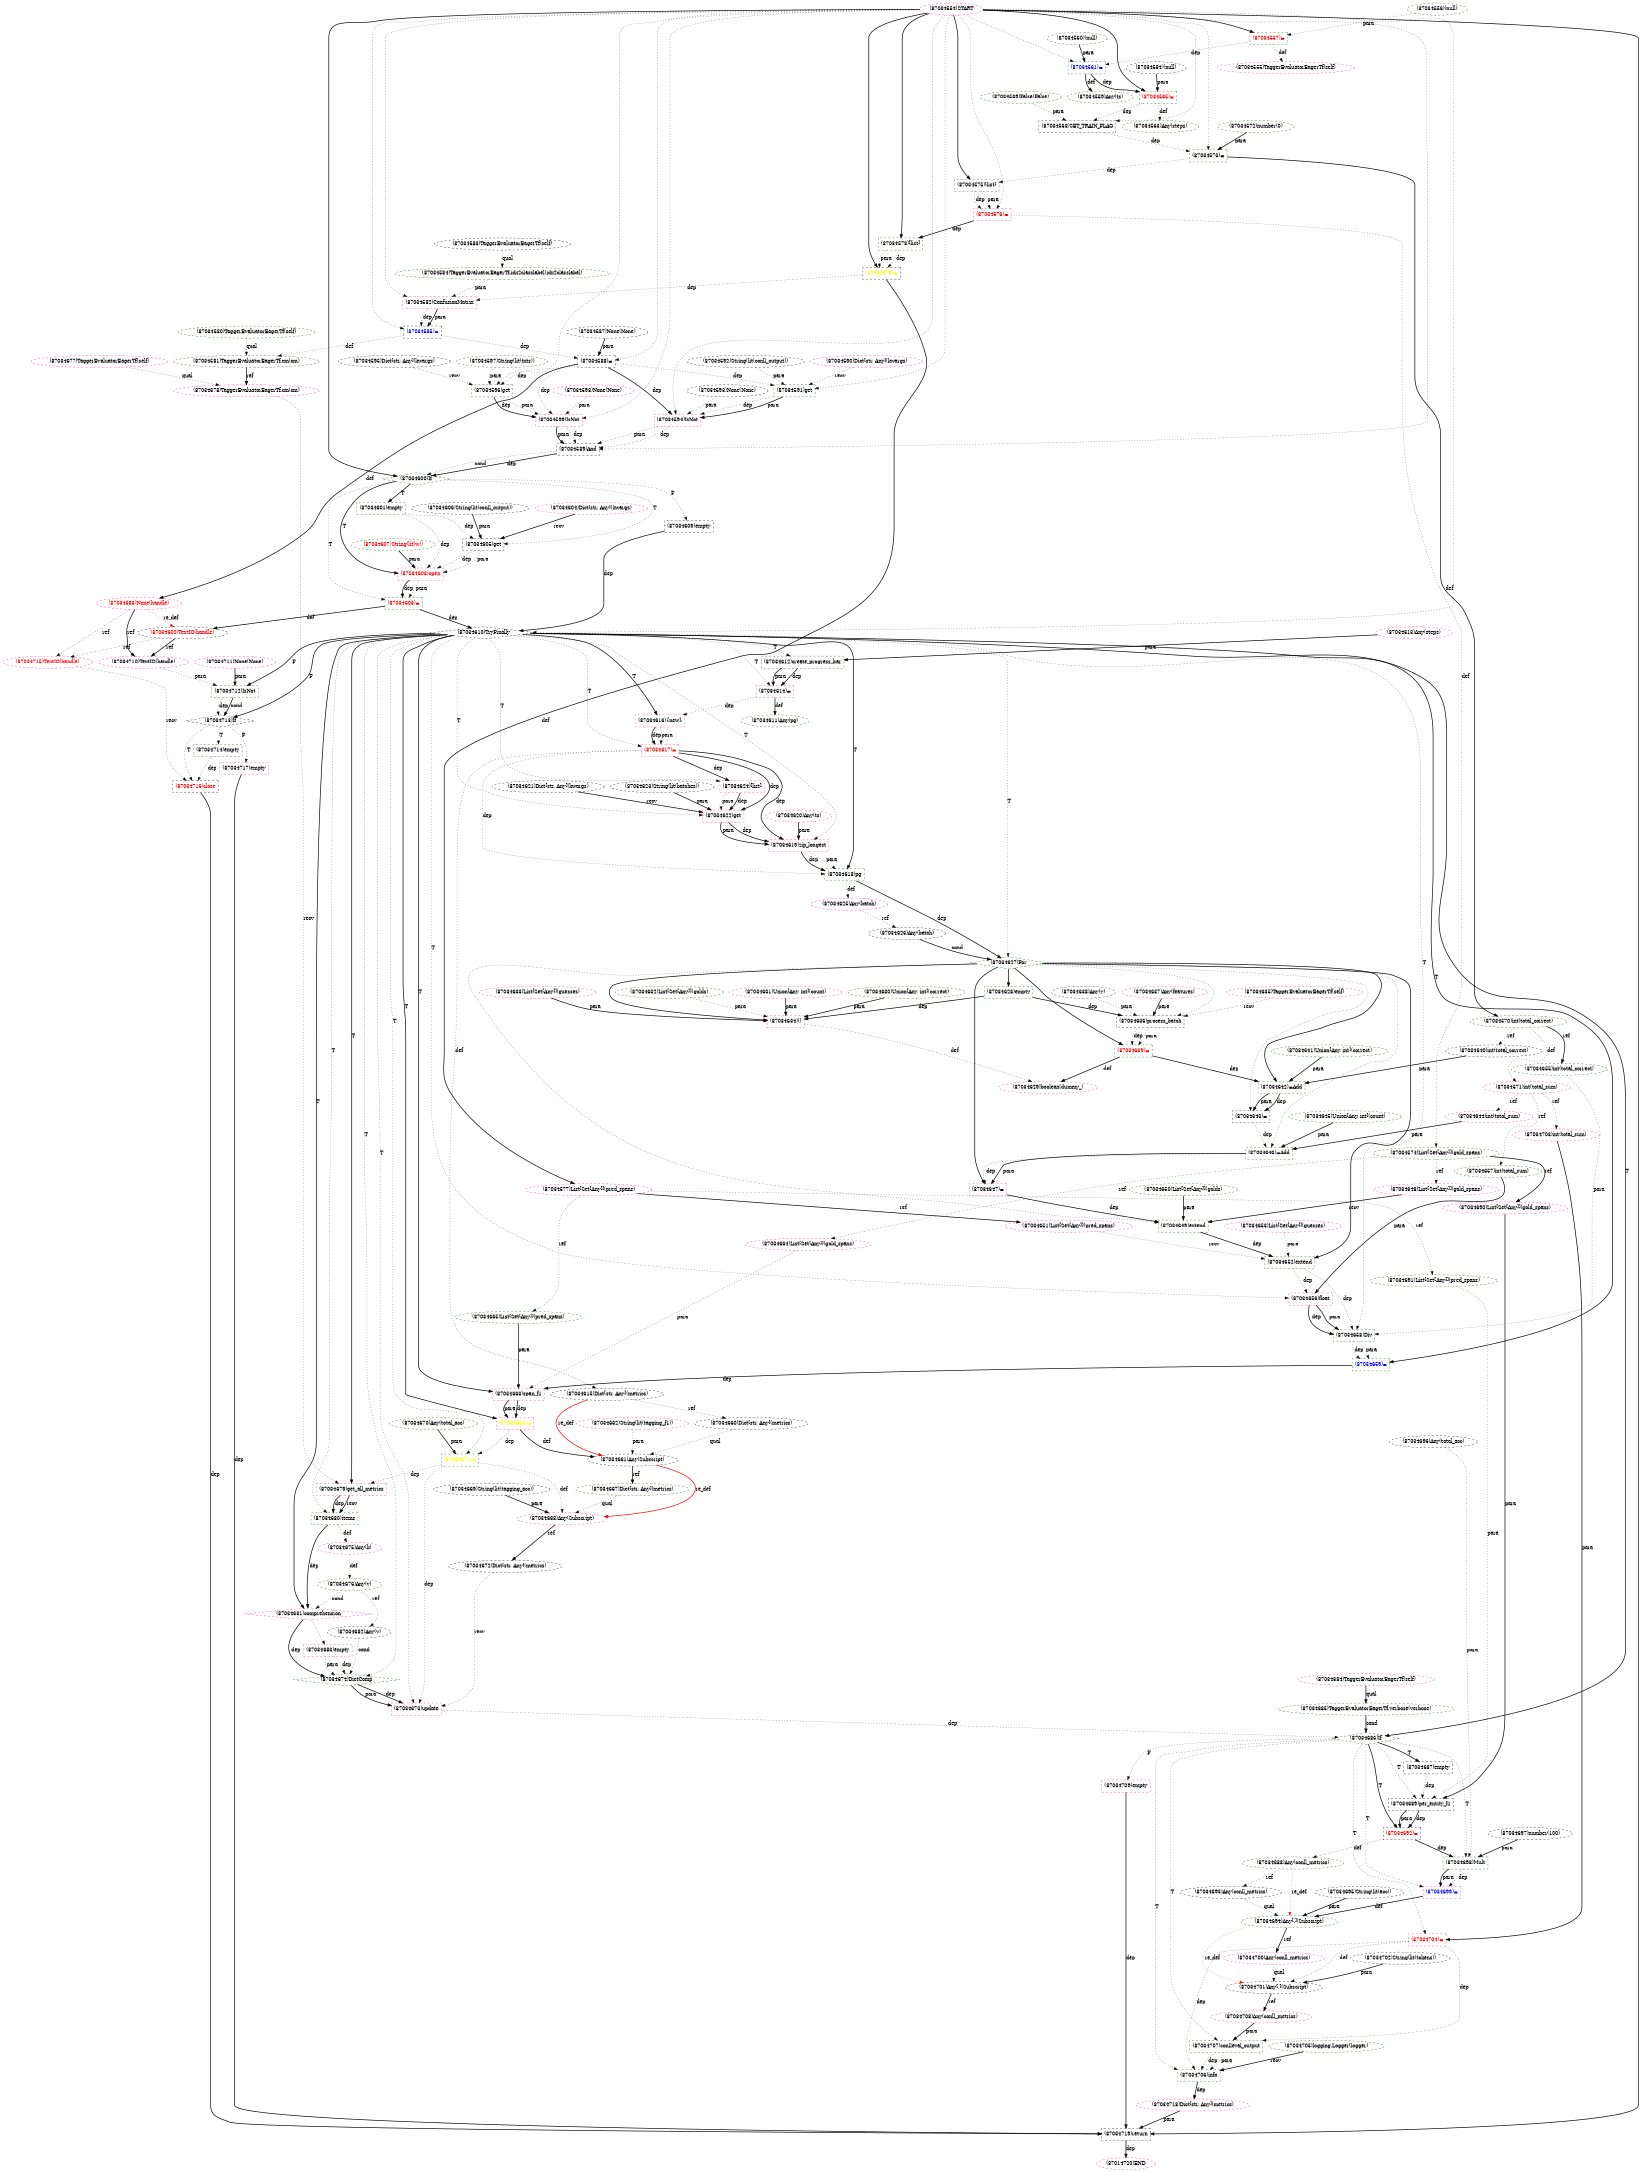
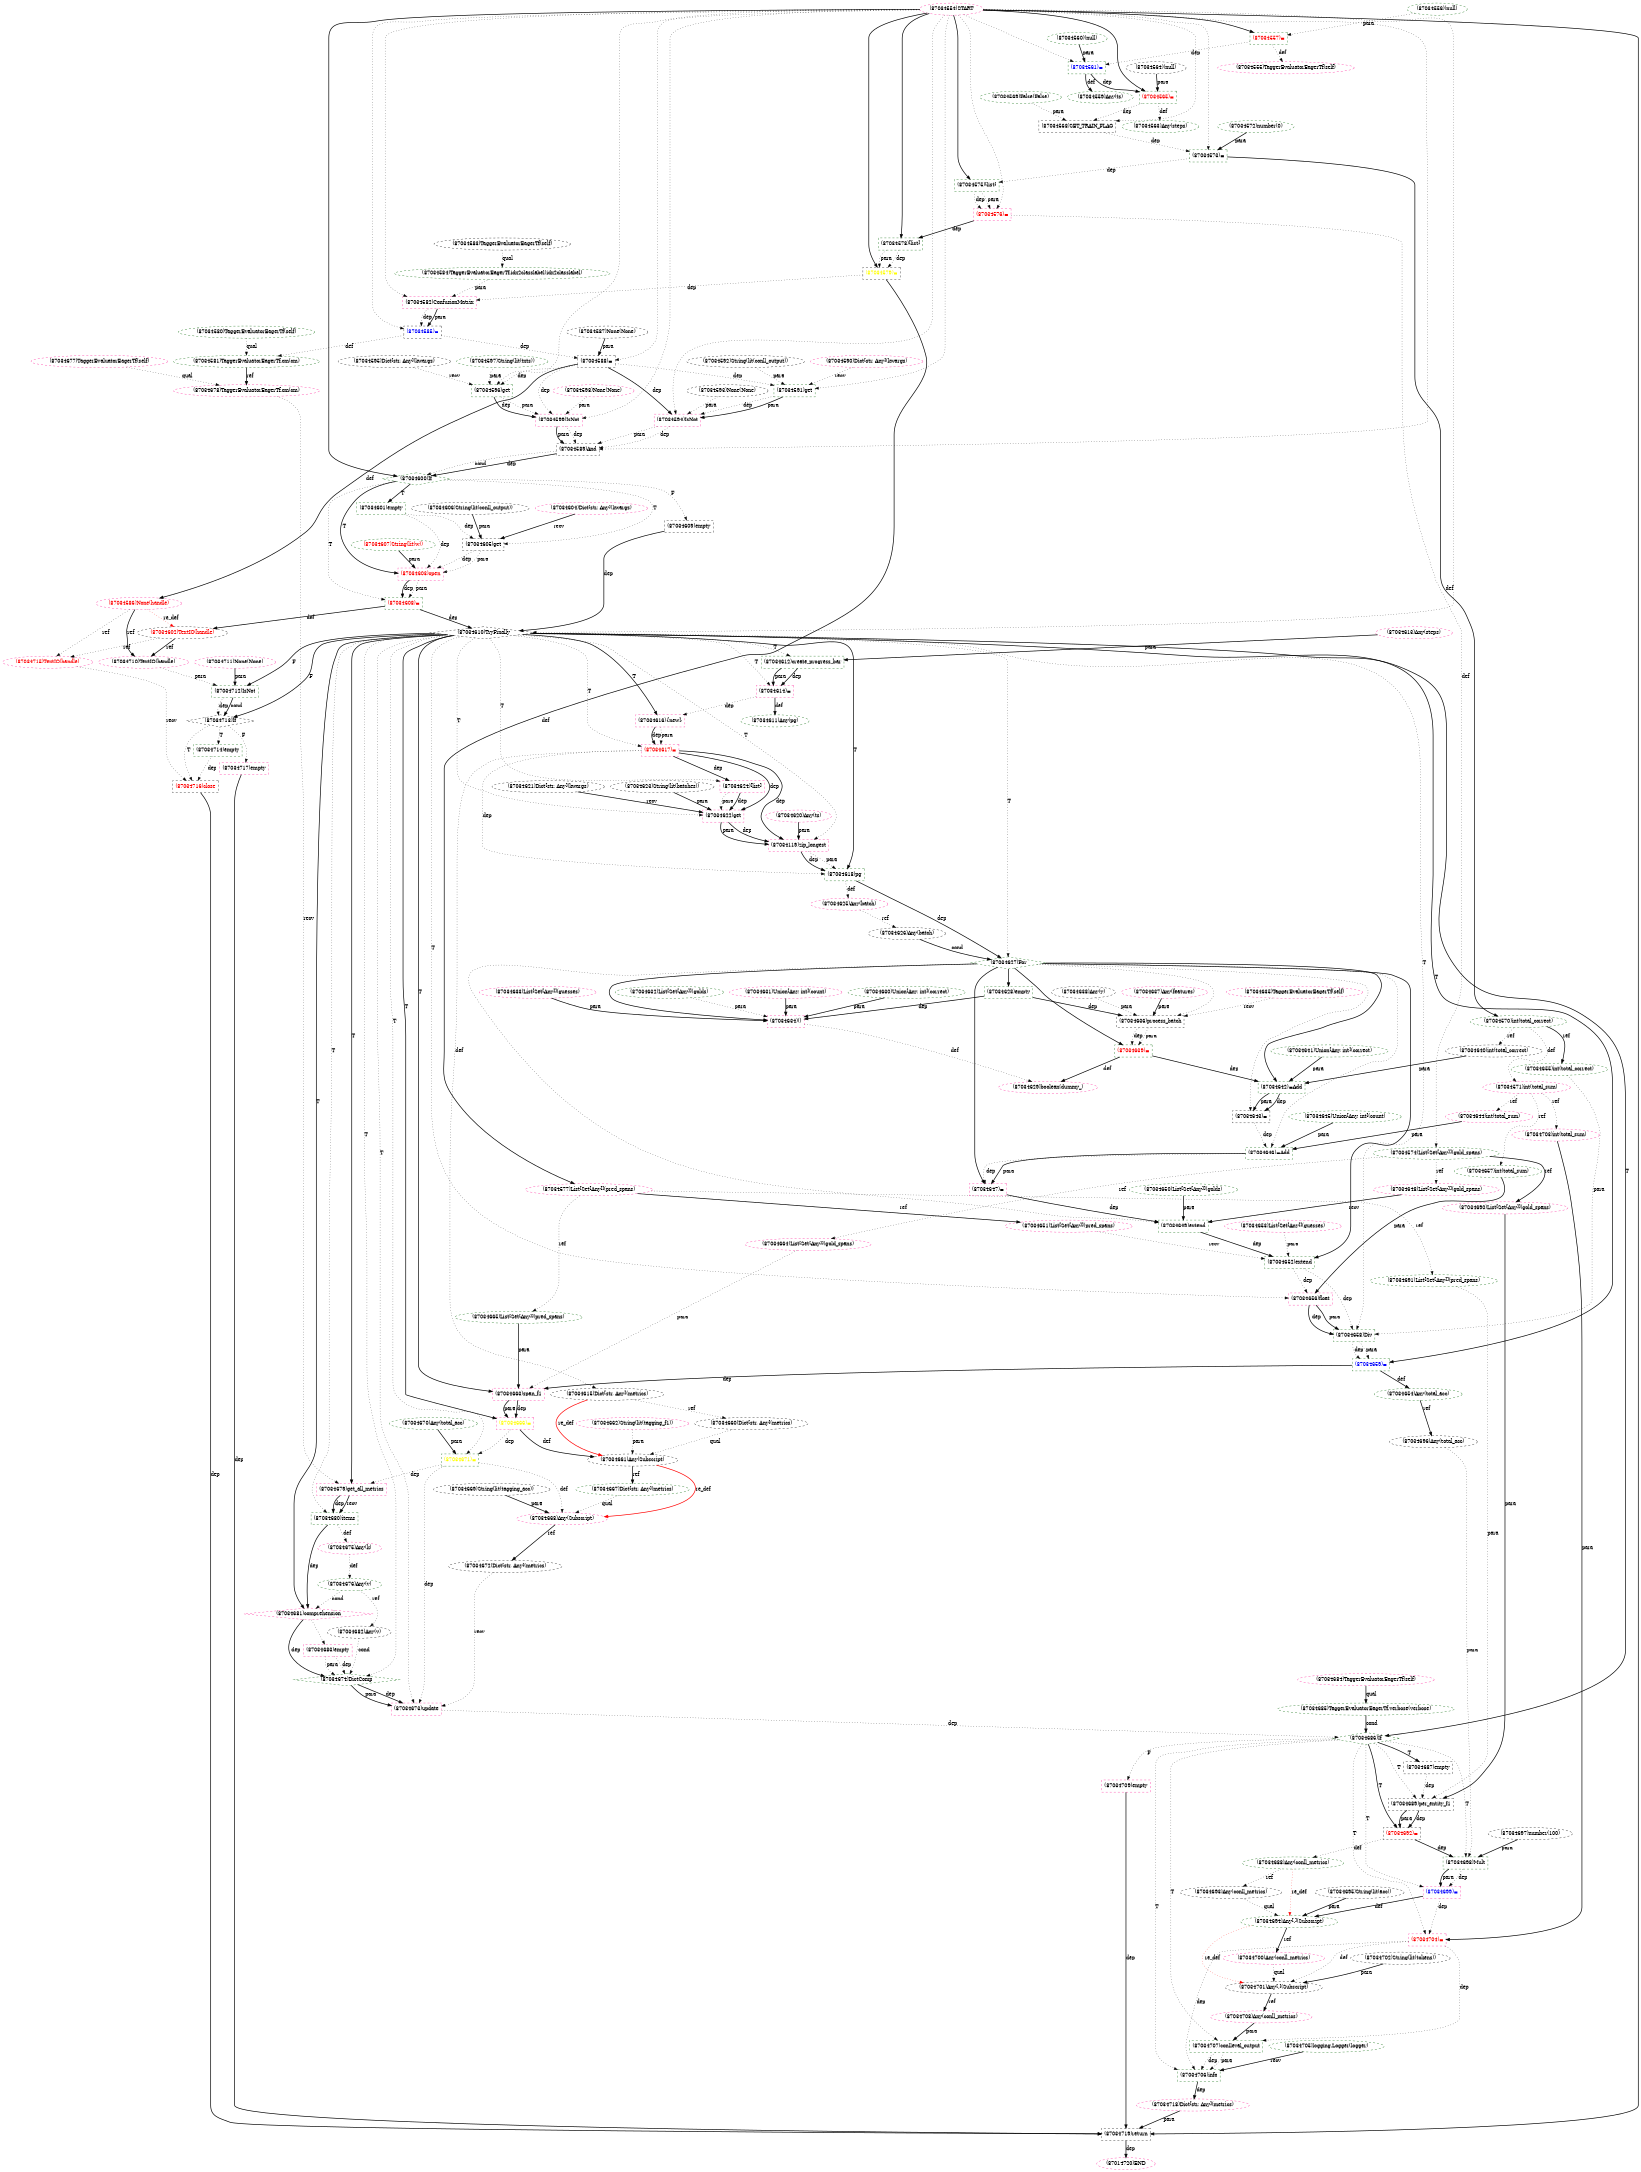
(799, 845) -> (799, 845)
none -> (1418, 1394)
none -> (1435, 1915)
